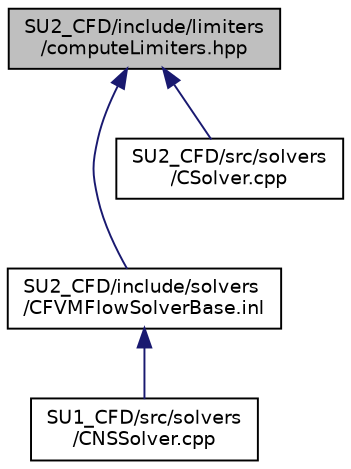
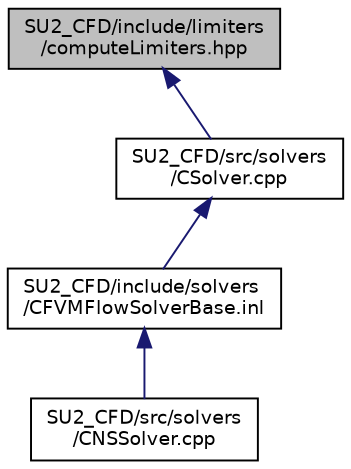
(94, 179) -> (181, 242)
(144, 429) -> (144, 429)
